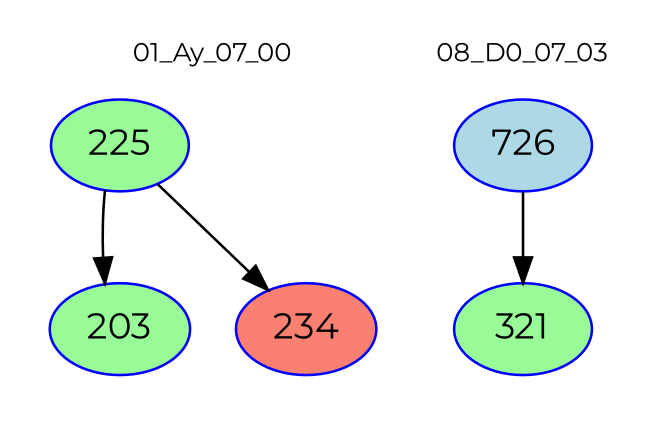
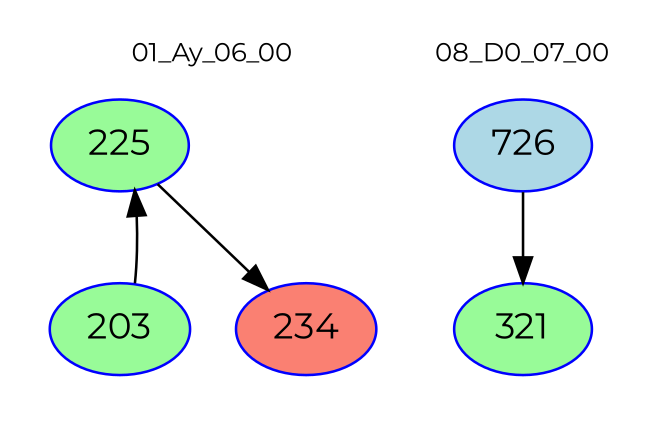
(213, 55) -> (213, 55)
(523, 55) -> (523, 55)
(103, 224) -> (137, 250)
